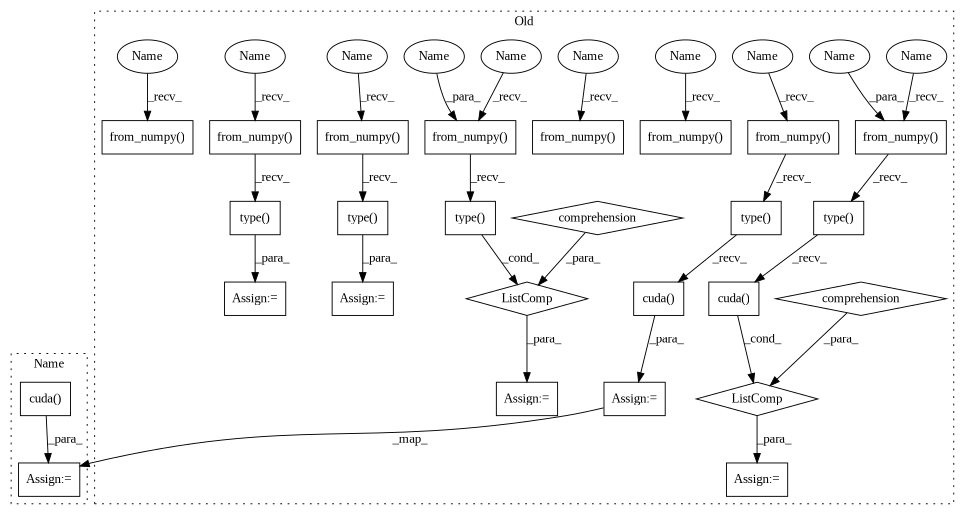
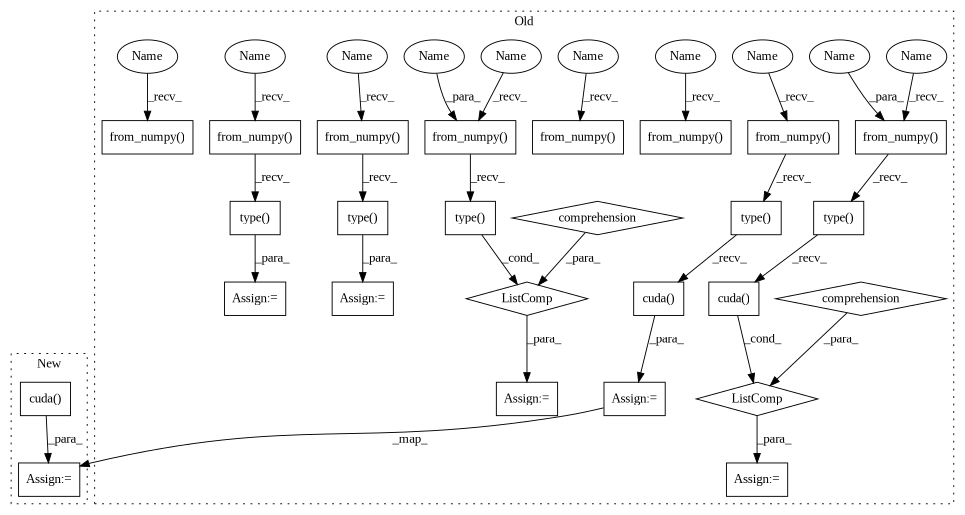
(49, 364) -> (49, 364)
